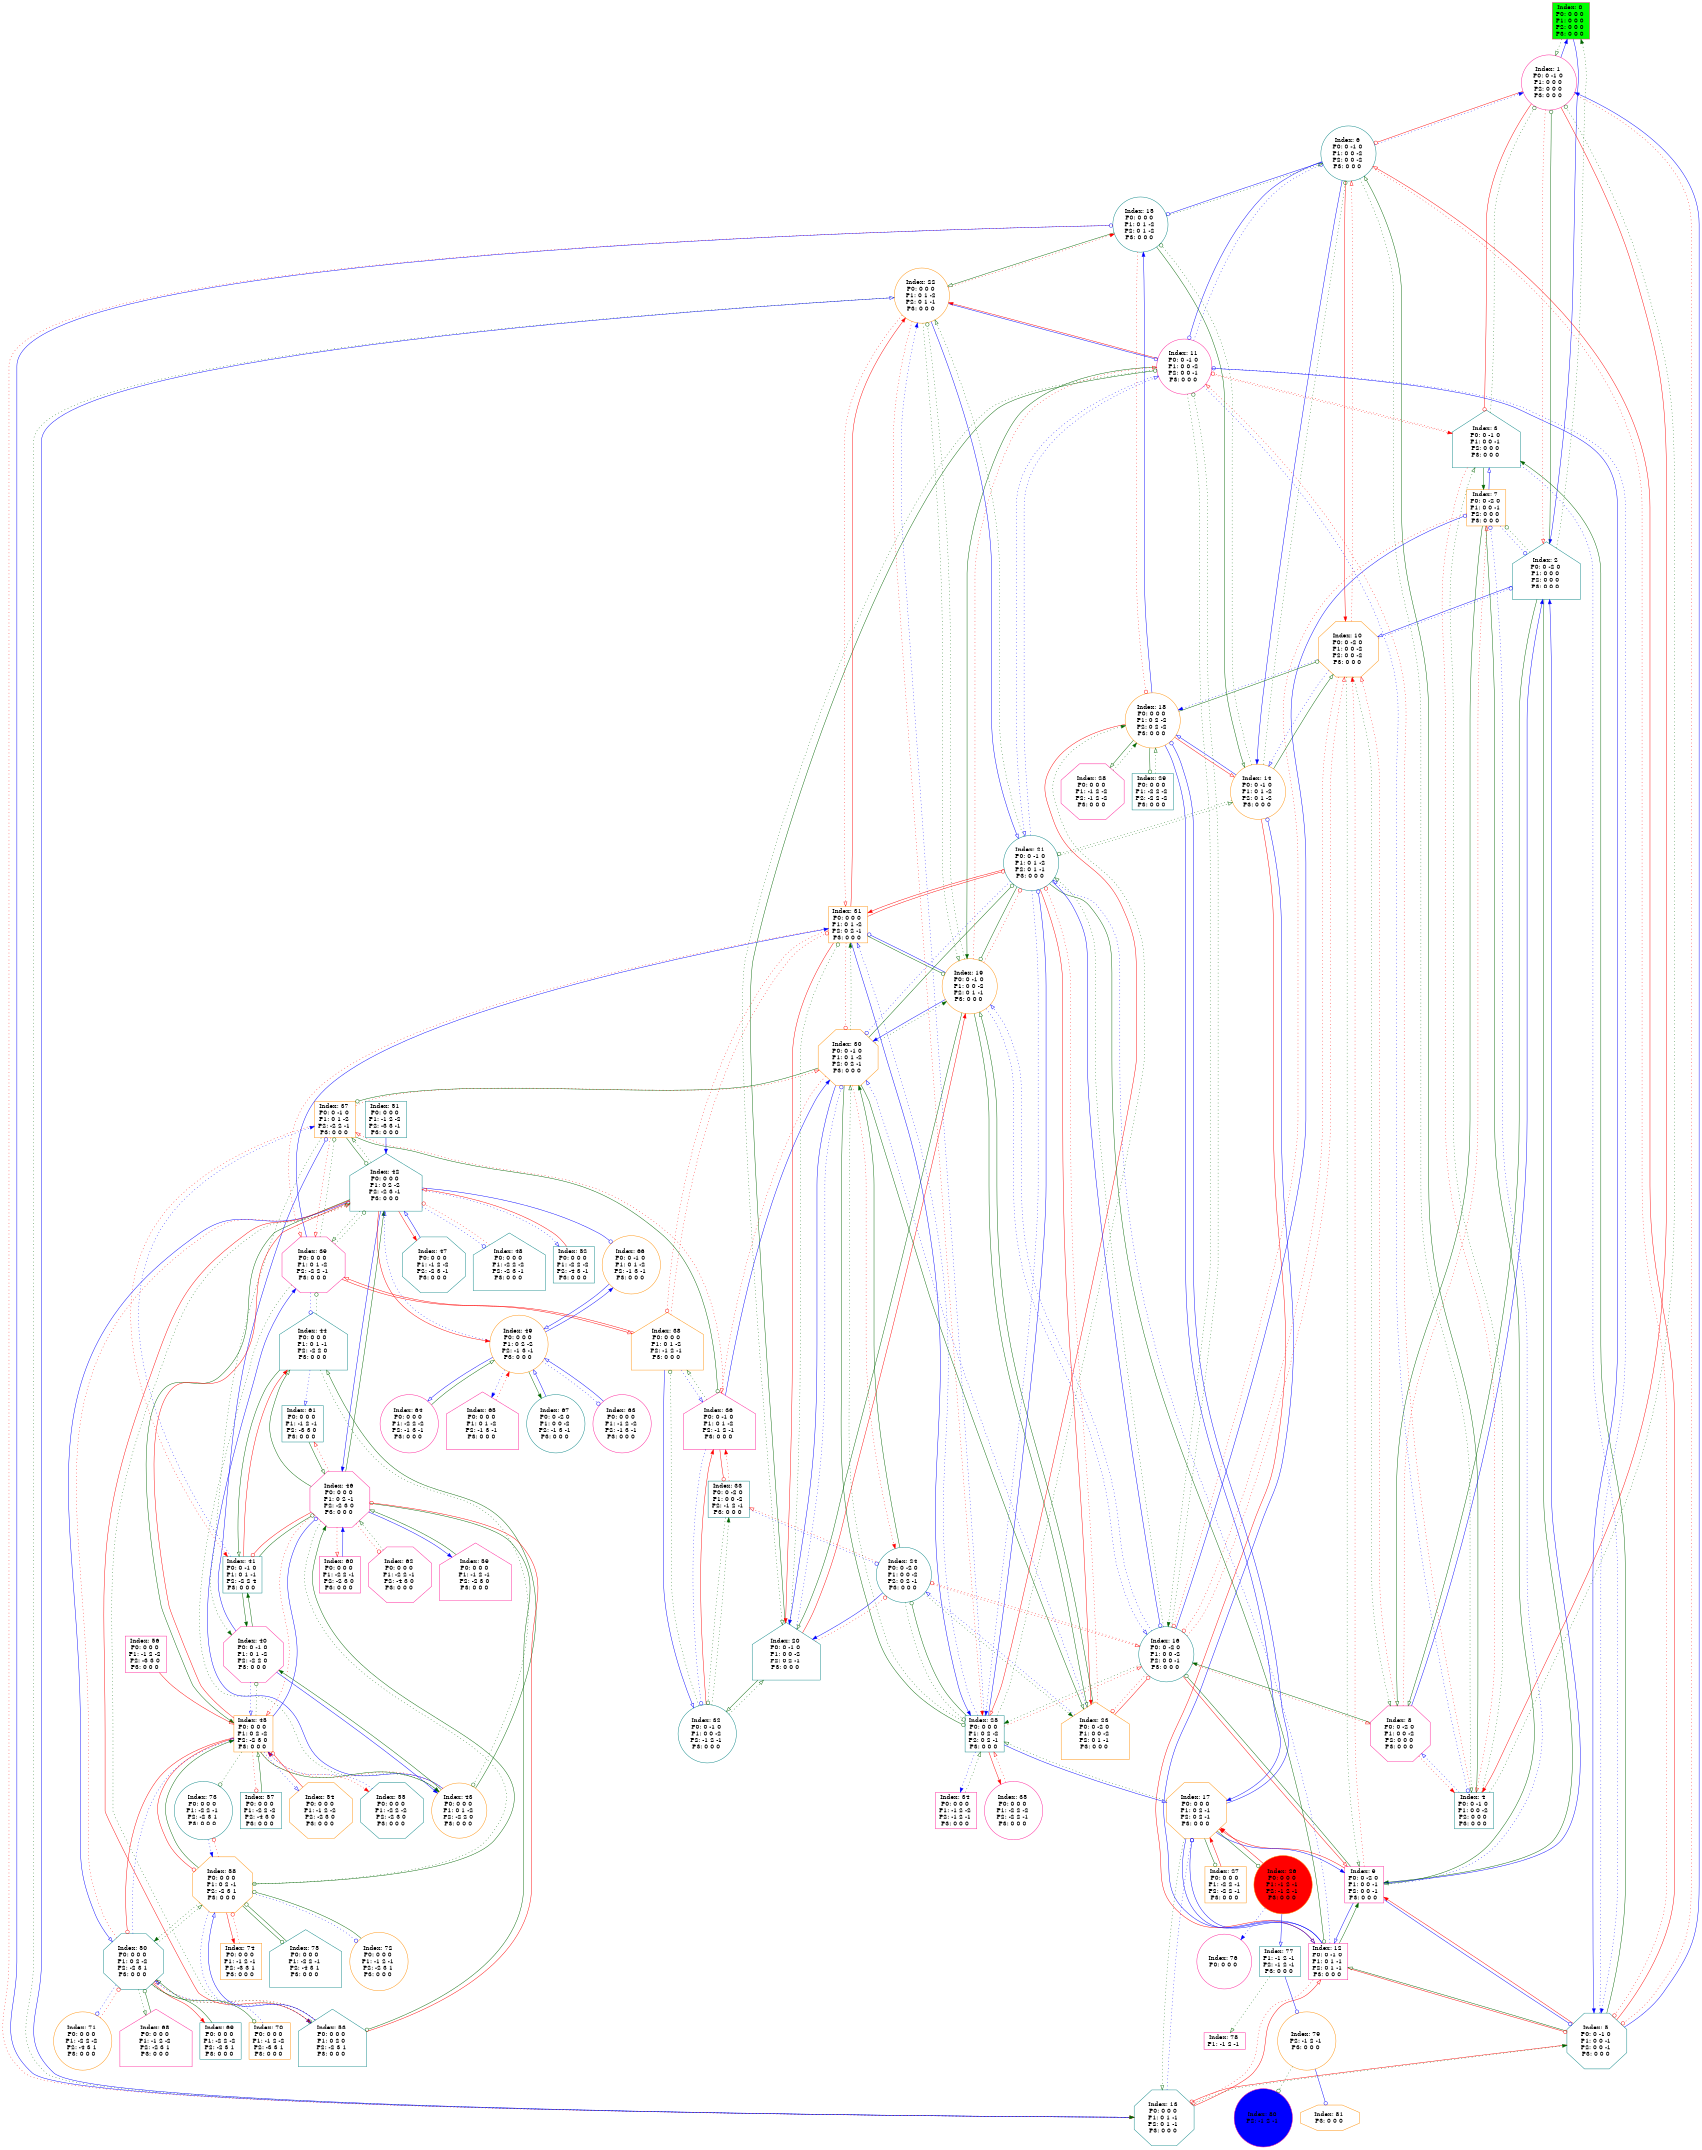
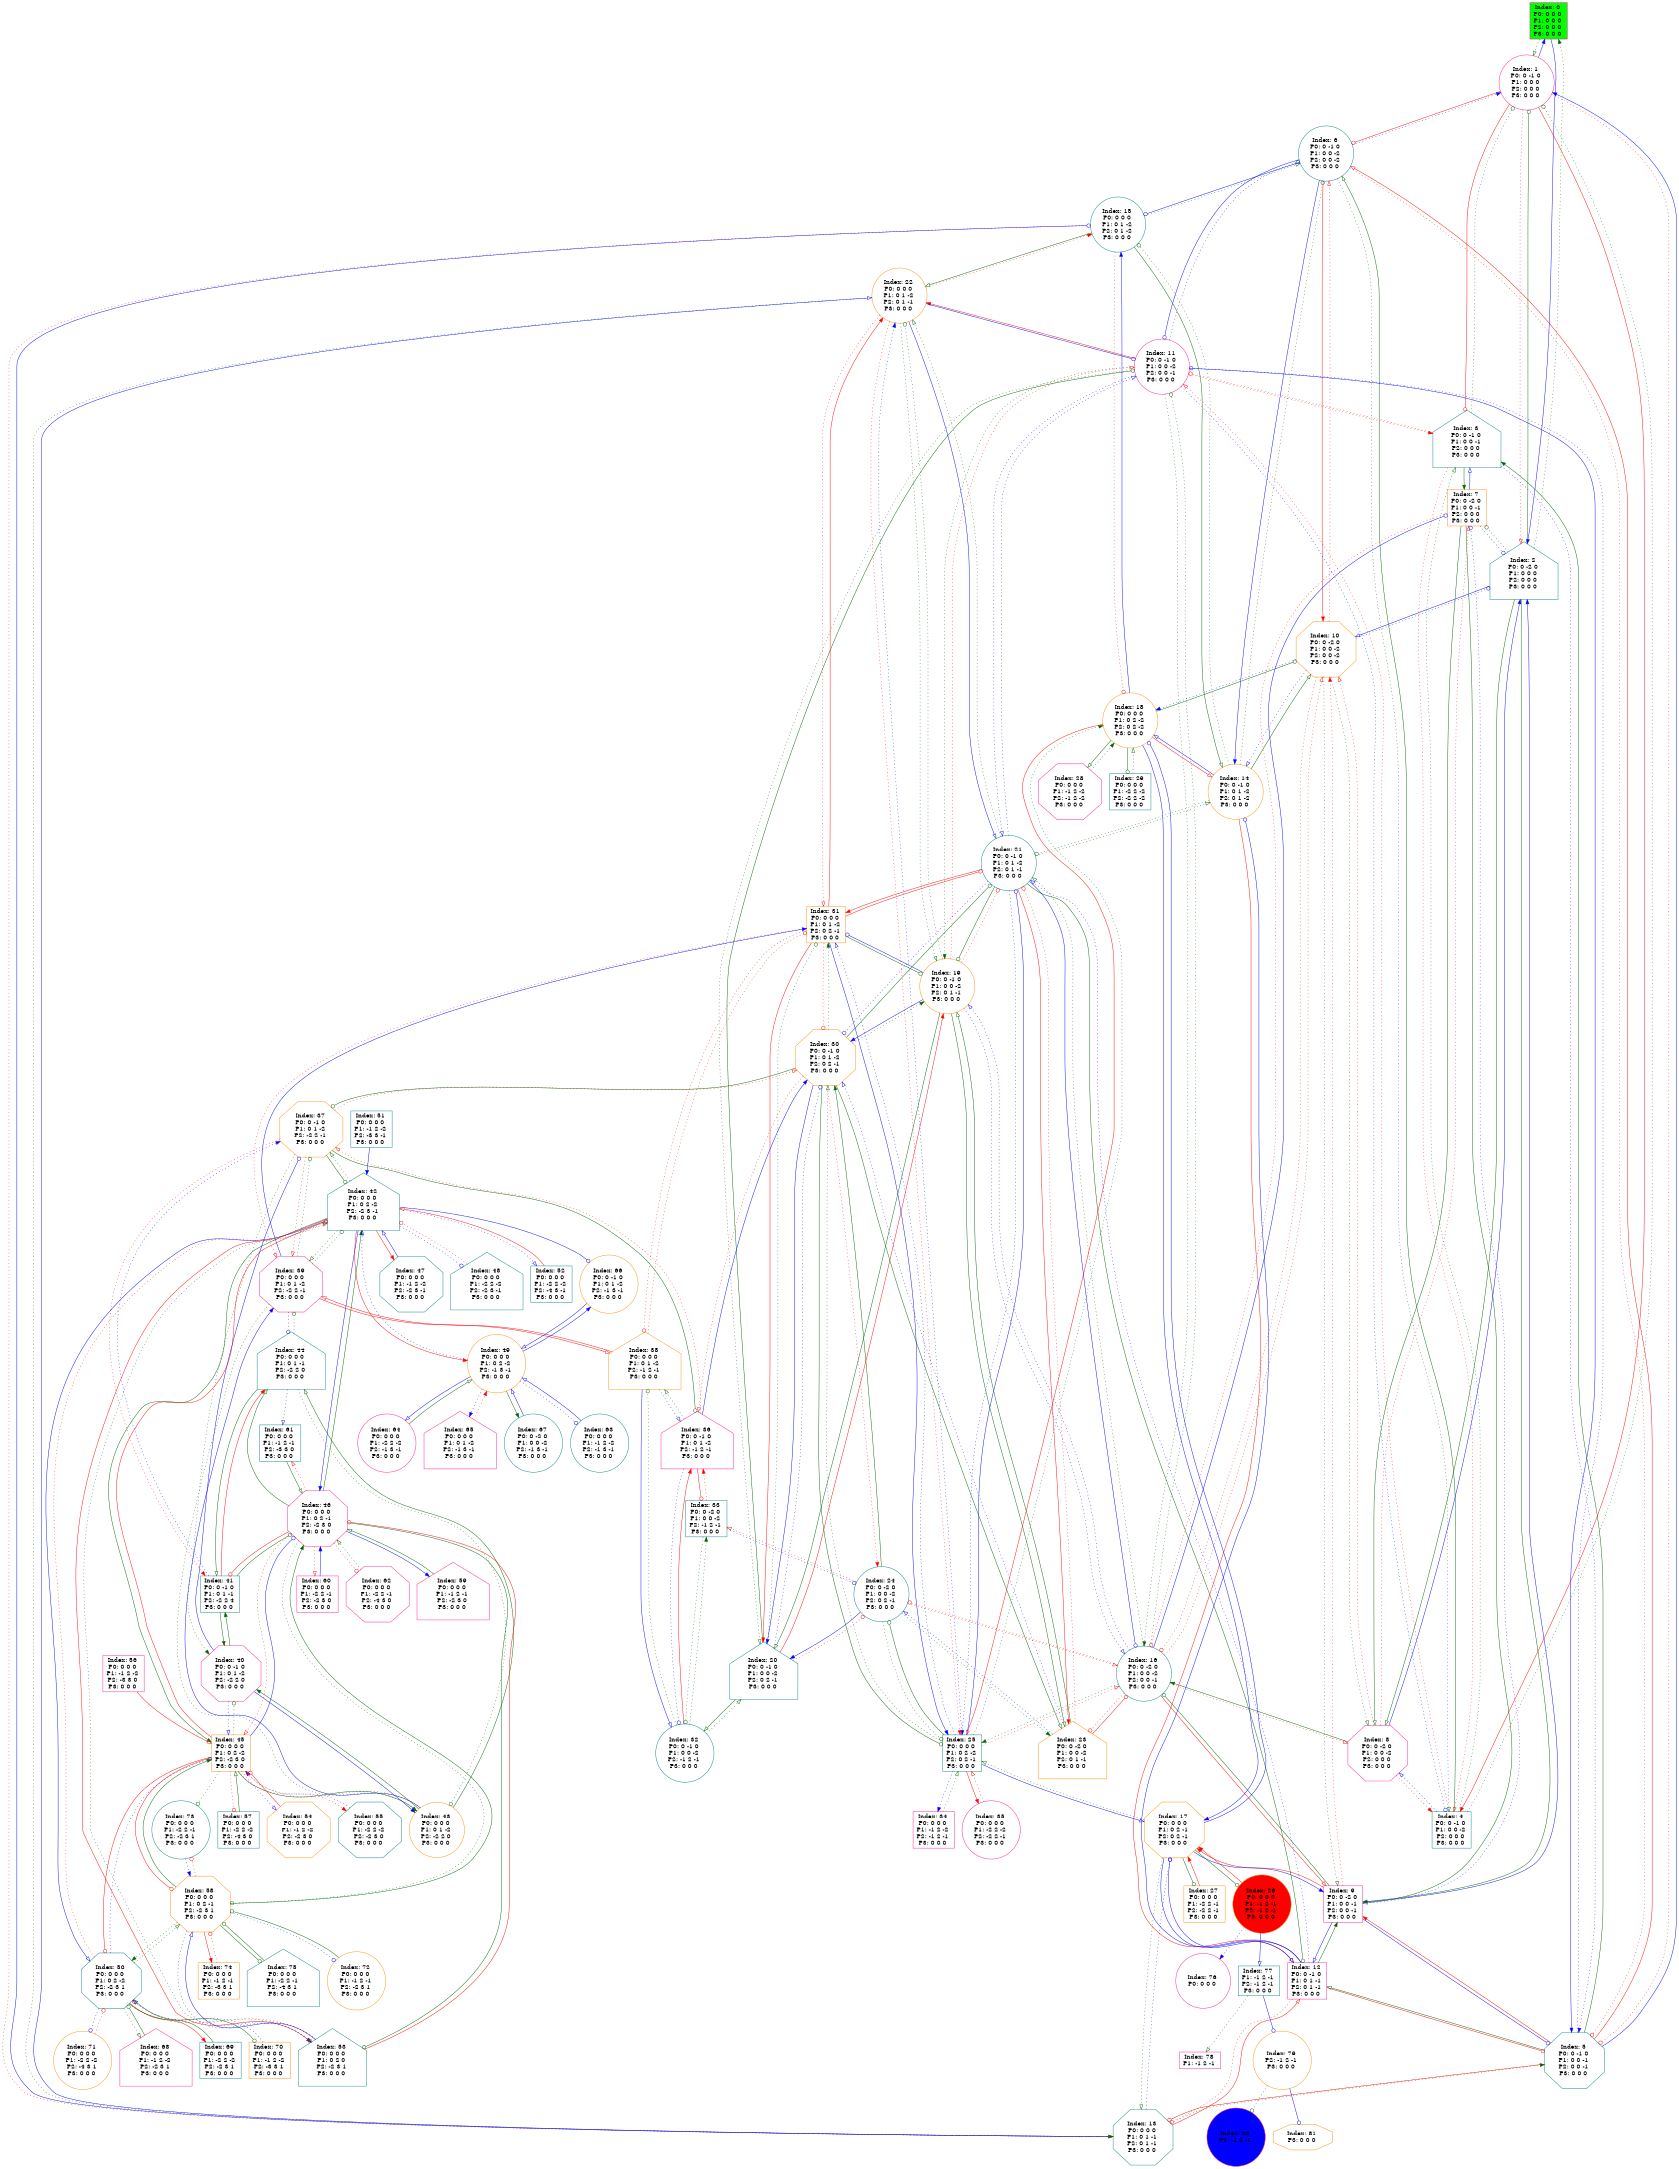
(967, 605) -> (945, 605)
(335, 1119) -> (311, 1129)
(622, 1424) -> (600, 1443)
